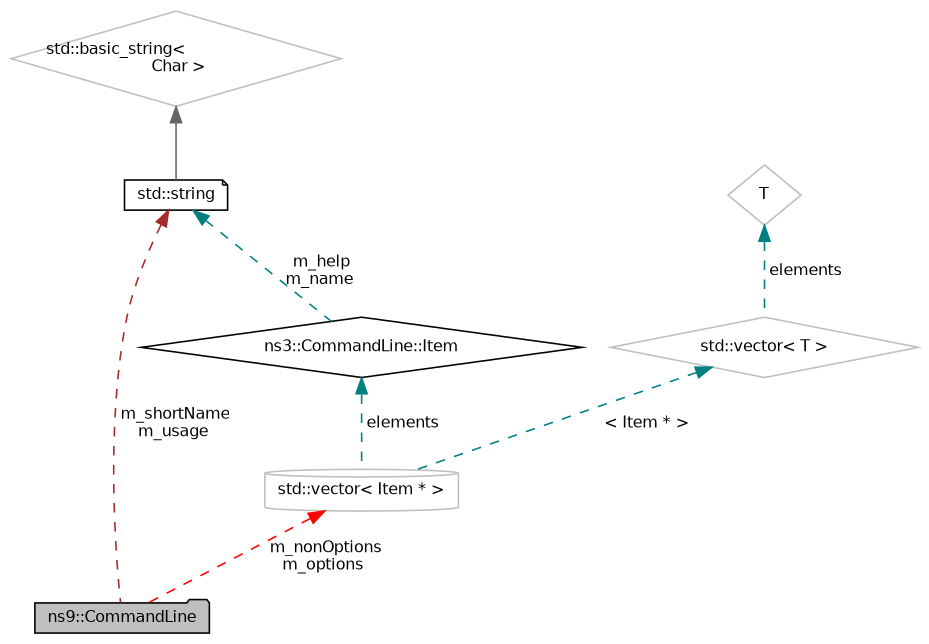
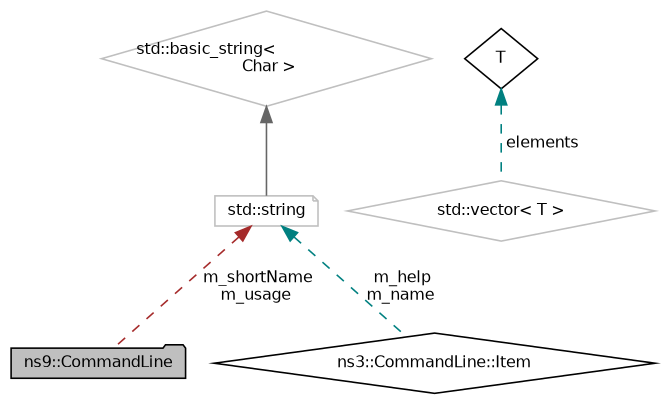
(176, 195) -> (266, 211)
(765, 195) -> (501, 59)
(362, 490) -> none
